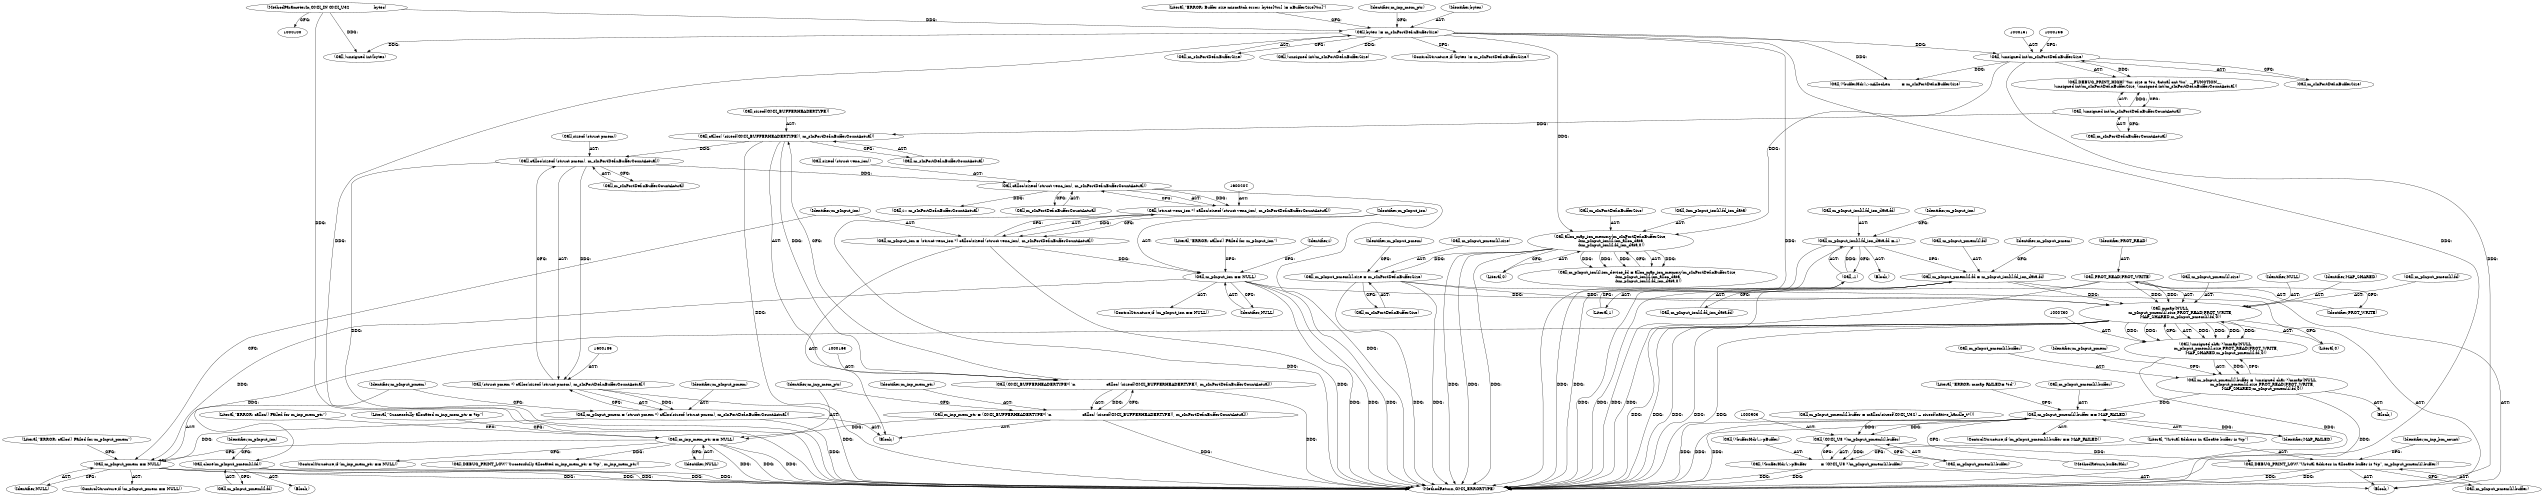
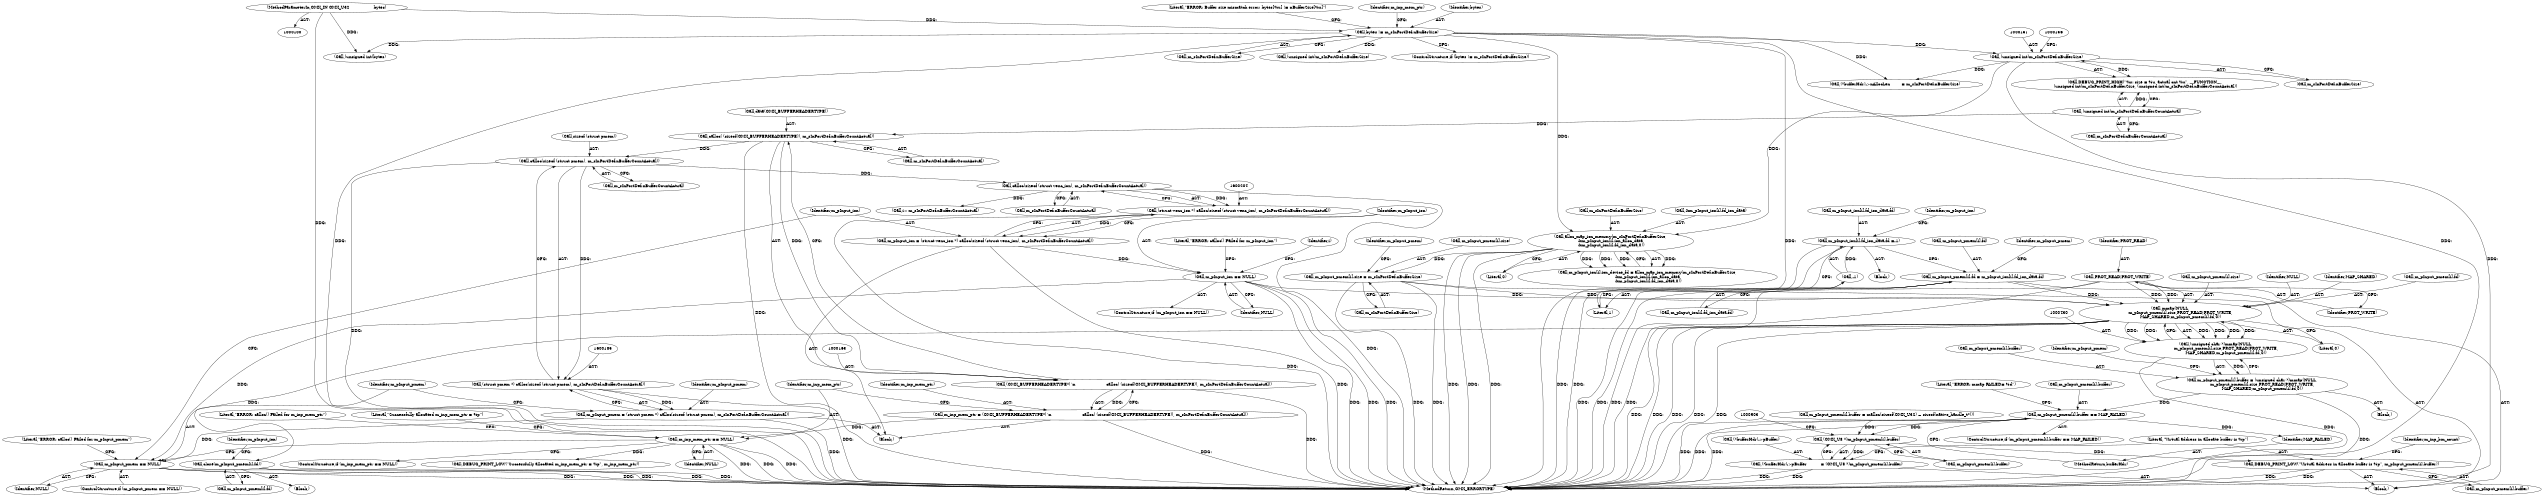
(306, 20) -> (306, 20)
(786, 112) -> (786, 112)
(841, 161) -> none
(1860, 258) -> (1727, 290)
(1812, 427) -> (1812, 427)
(2194, 431) -> (2204, 449)
(132, 475) -> (120, 479)
